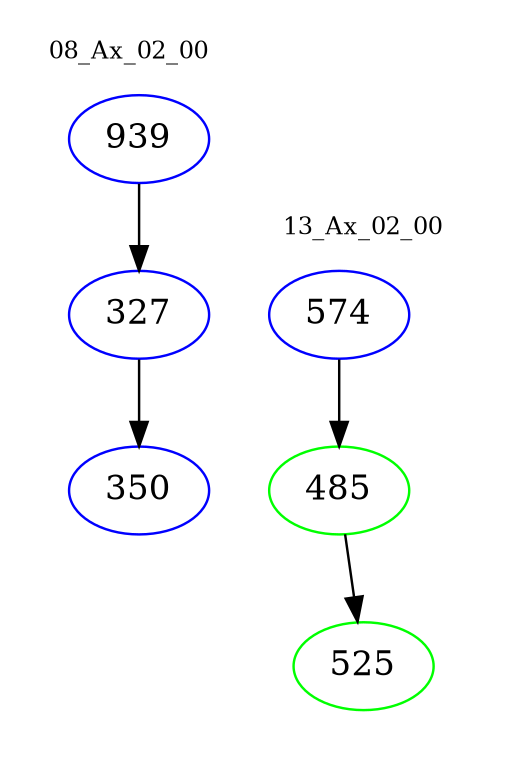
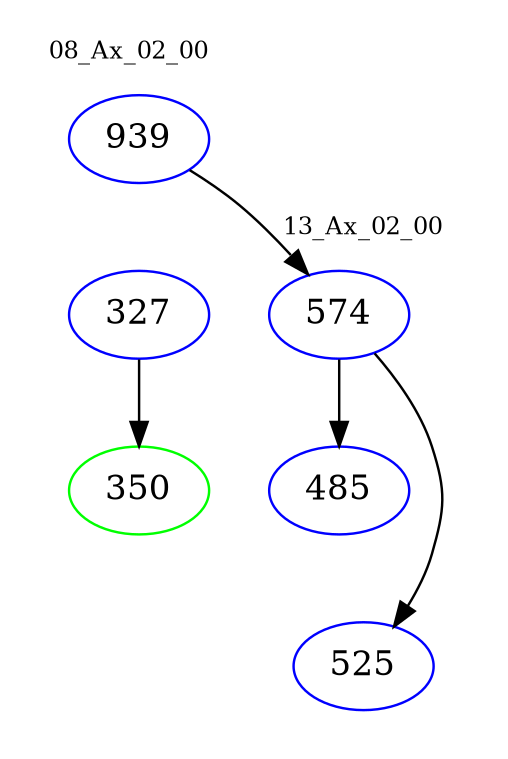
(139, 215) -> (265, 229)
(139, 490) -> (139, 490)
(339, 490) -> (339, 490)
(350, 566) -> (439, 474)
(364, 666) -> (364, 666)
